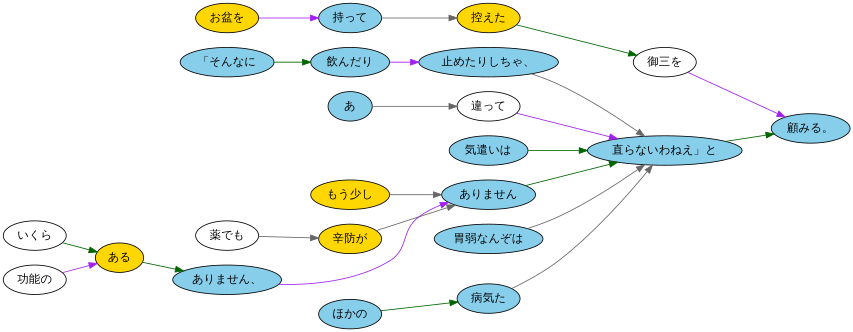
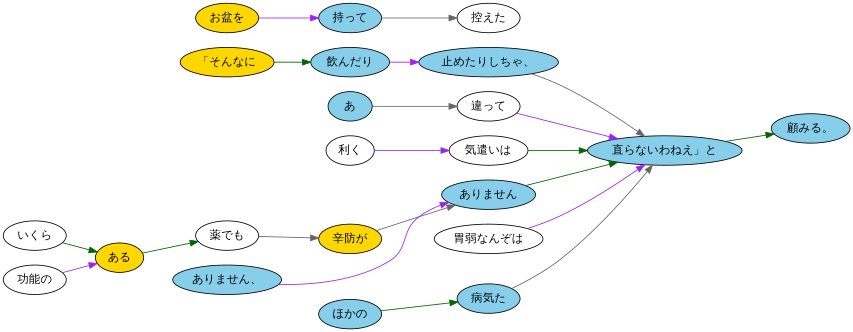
(489, 18) -> (489, 18)
(227, 62) -> (227, 62)
(665, 62) -> none
none -> (350, 151)
(489, 151) -> (489, 151)
(350, 195) -> none
(585, 203) -> (585, 203)
(489, 239) -> (489, 239)
(159, 266) -> (166, 248)
